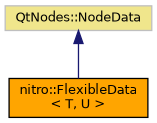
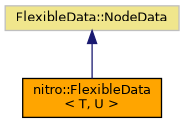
(78, 18) -> (92, 18)
